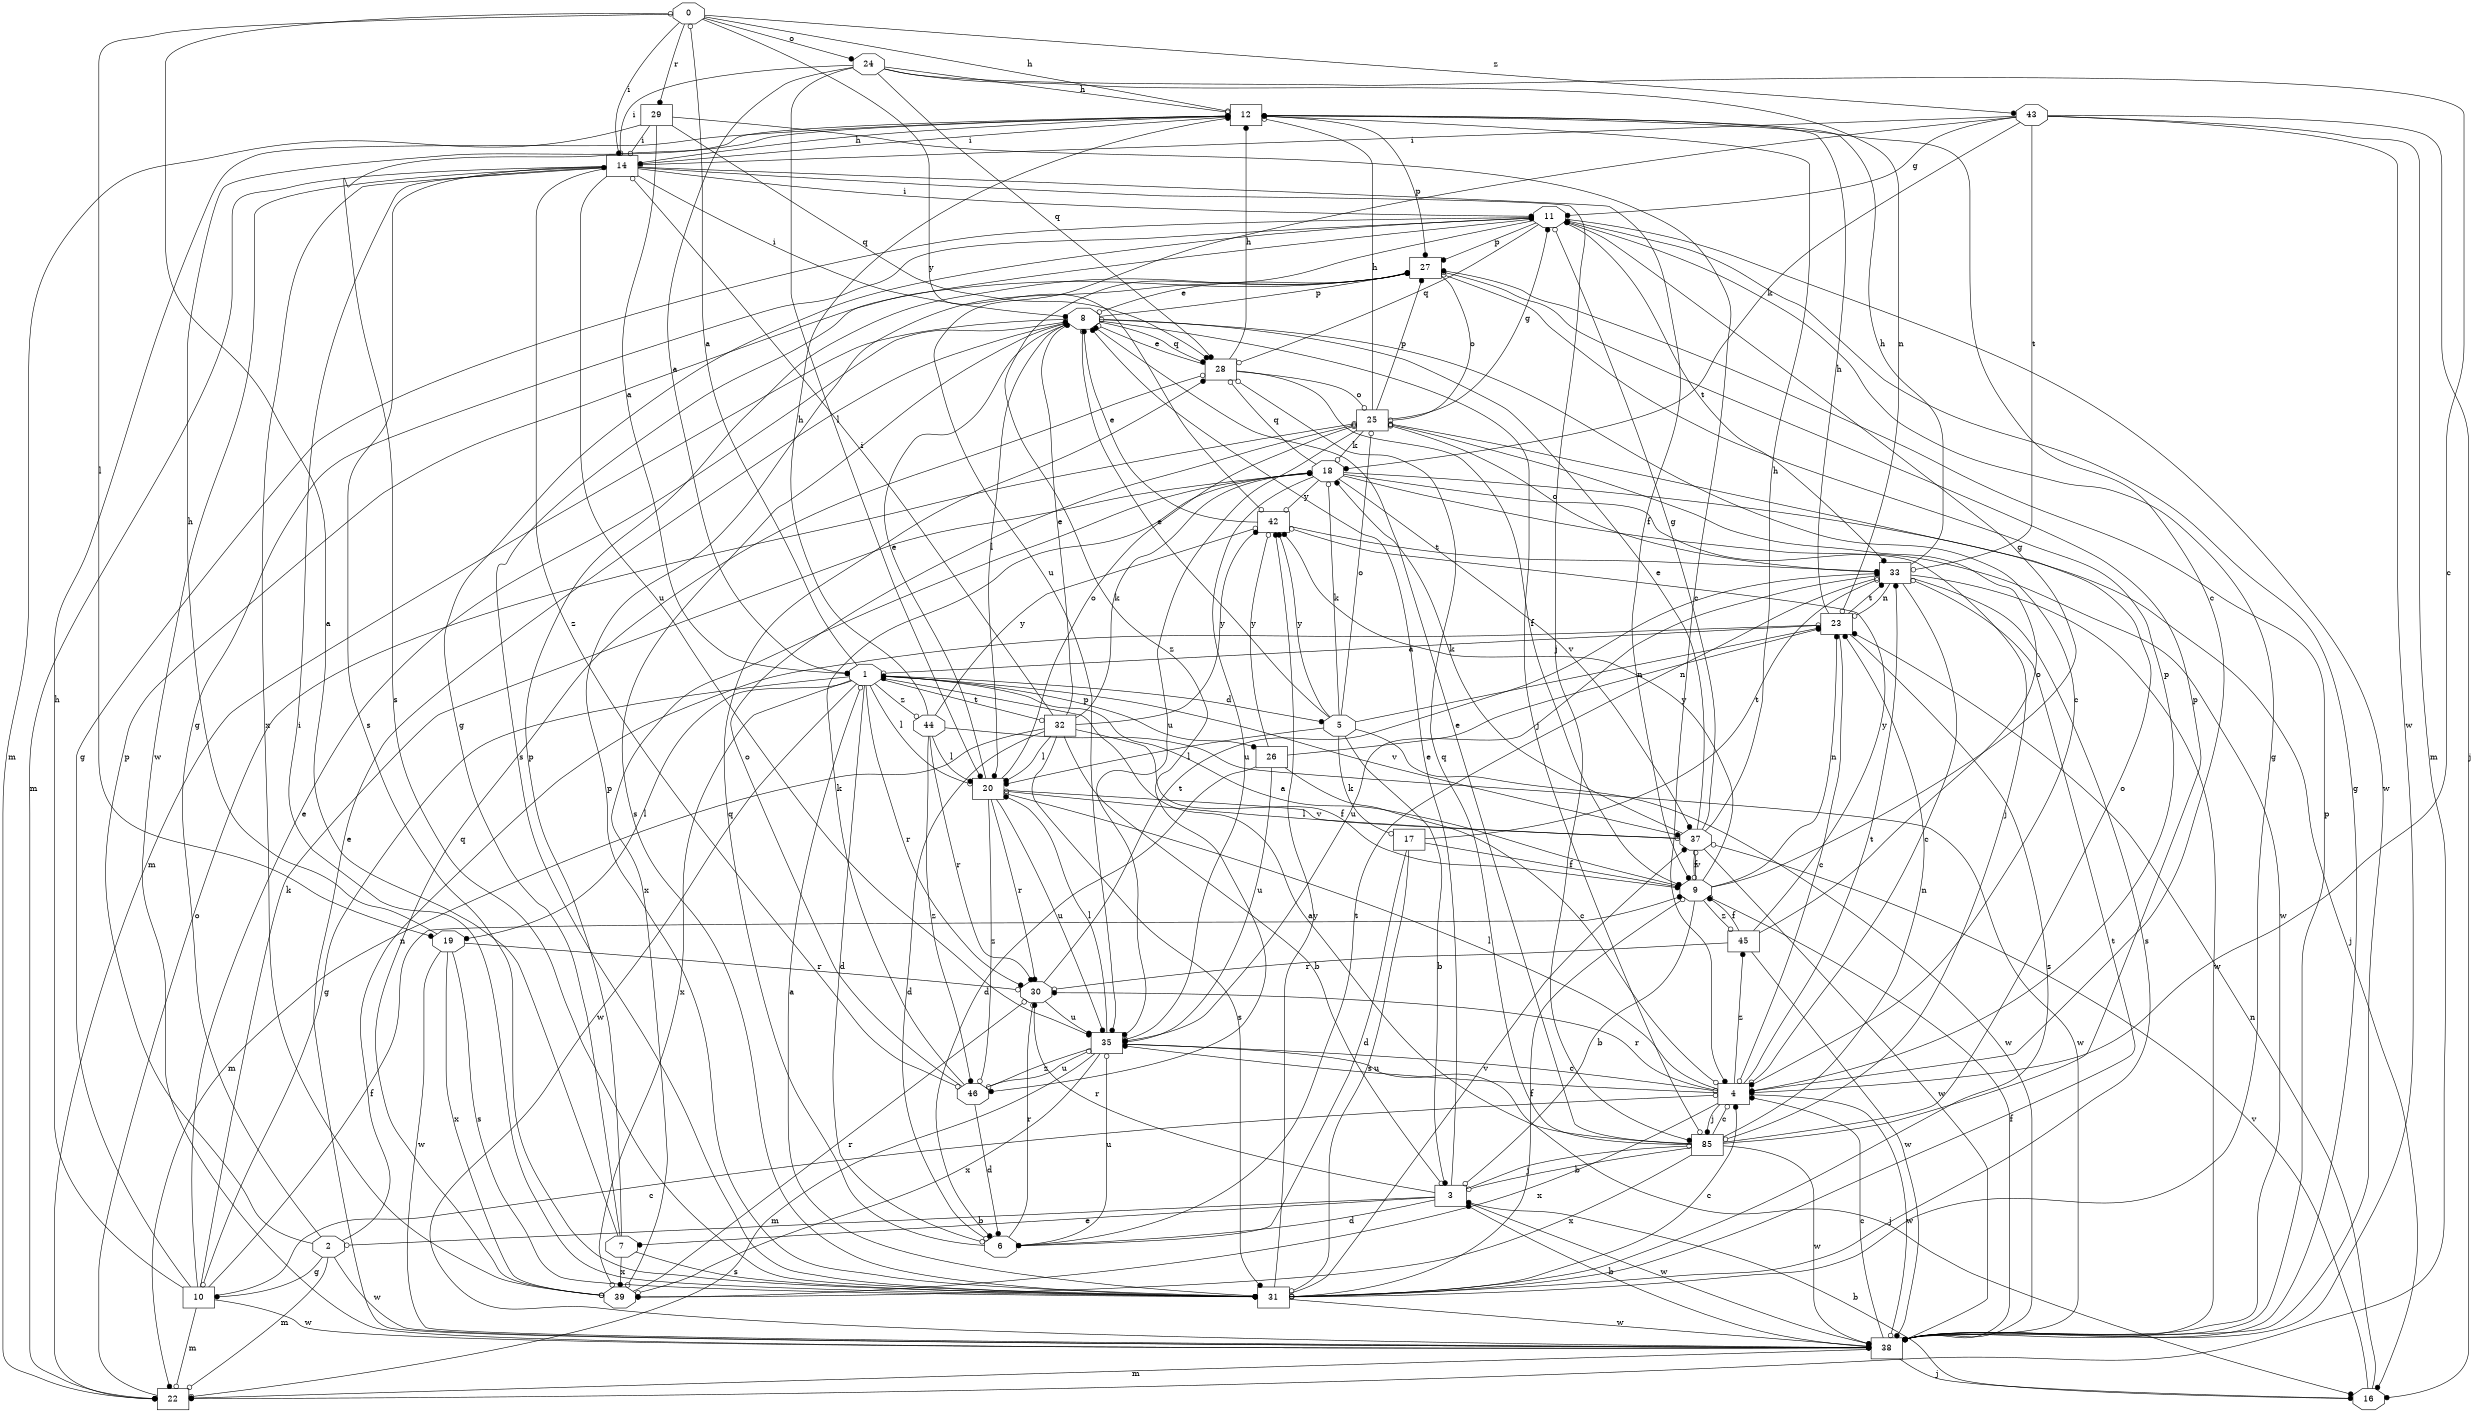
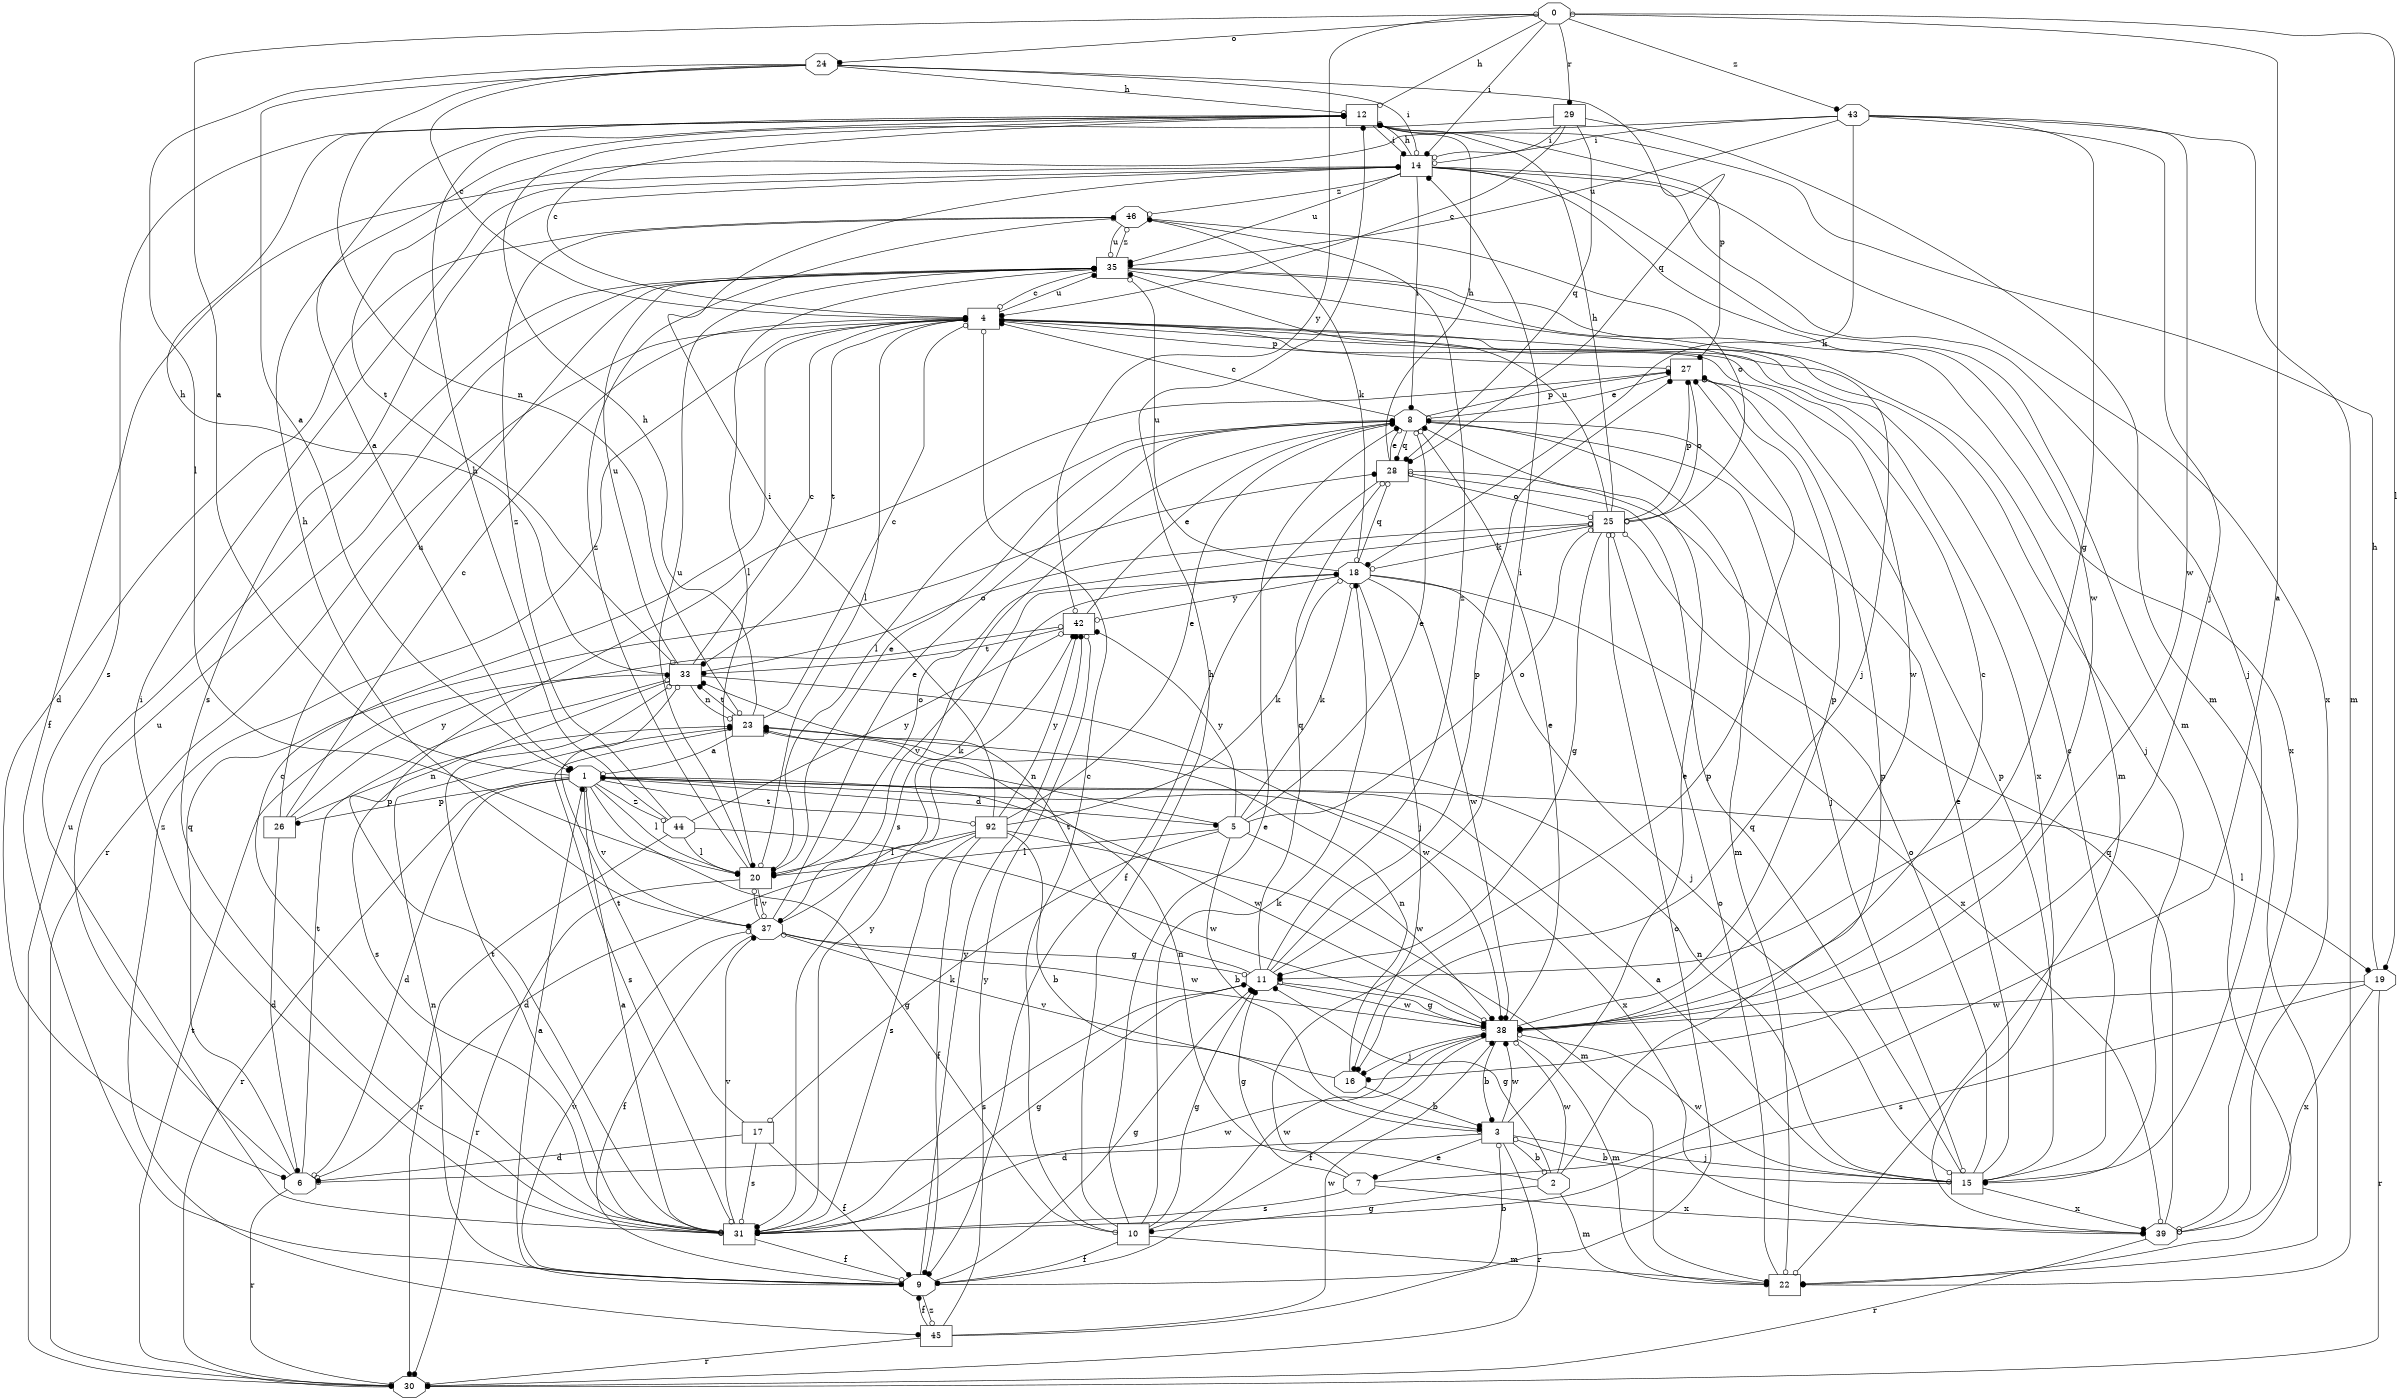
(1083, 206) -> (1513, 612)
(1060, 726) -> (991, 827)
(1707, 1145) -> (1967, 1183)
